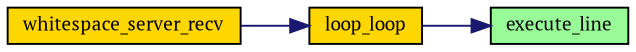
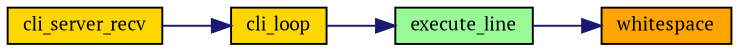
(124, 26) -> (85, 26)
(366, 26) -> (279, 26)
none -> (666, 26)
